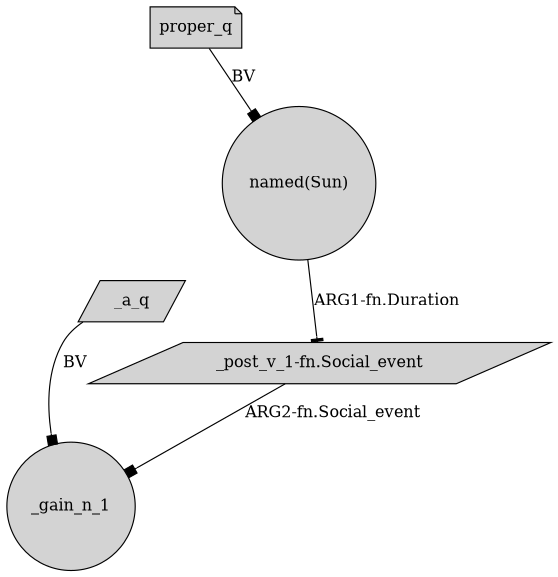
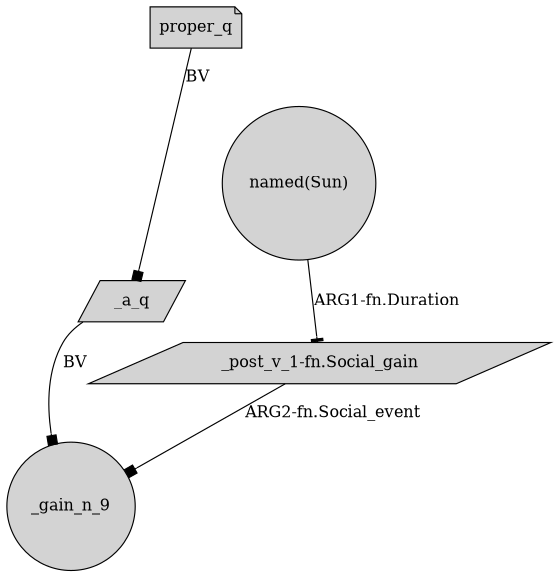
(230, 79) -> (165, 159)
(320, 363) -> (320, 363)
(71, 506) -> (71, 506)
